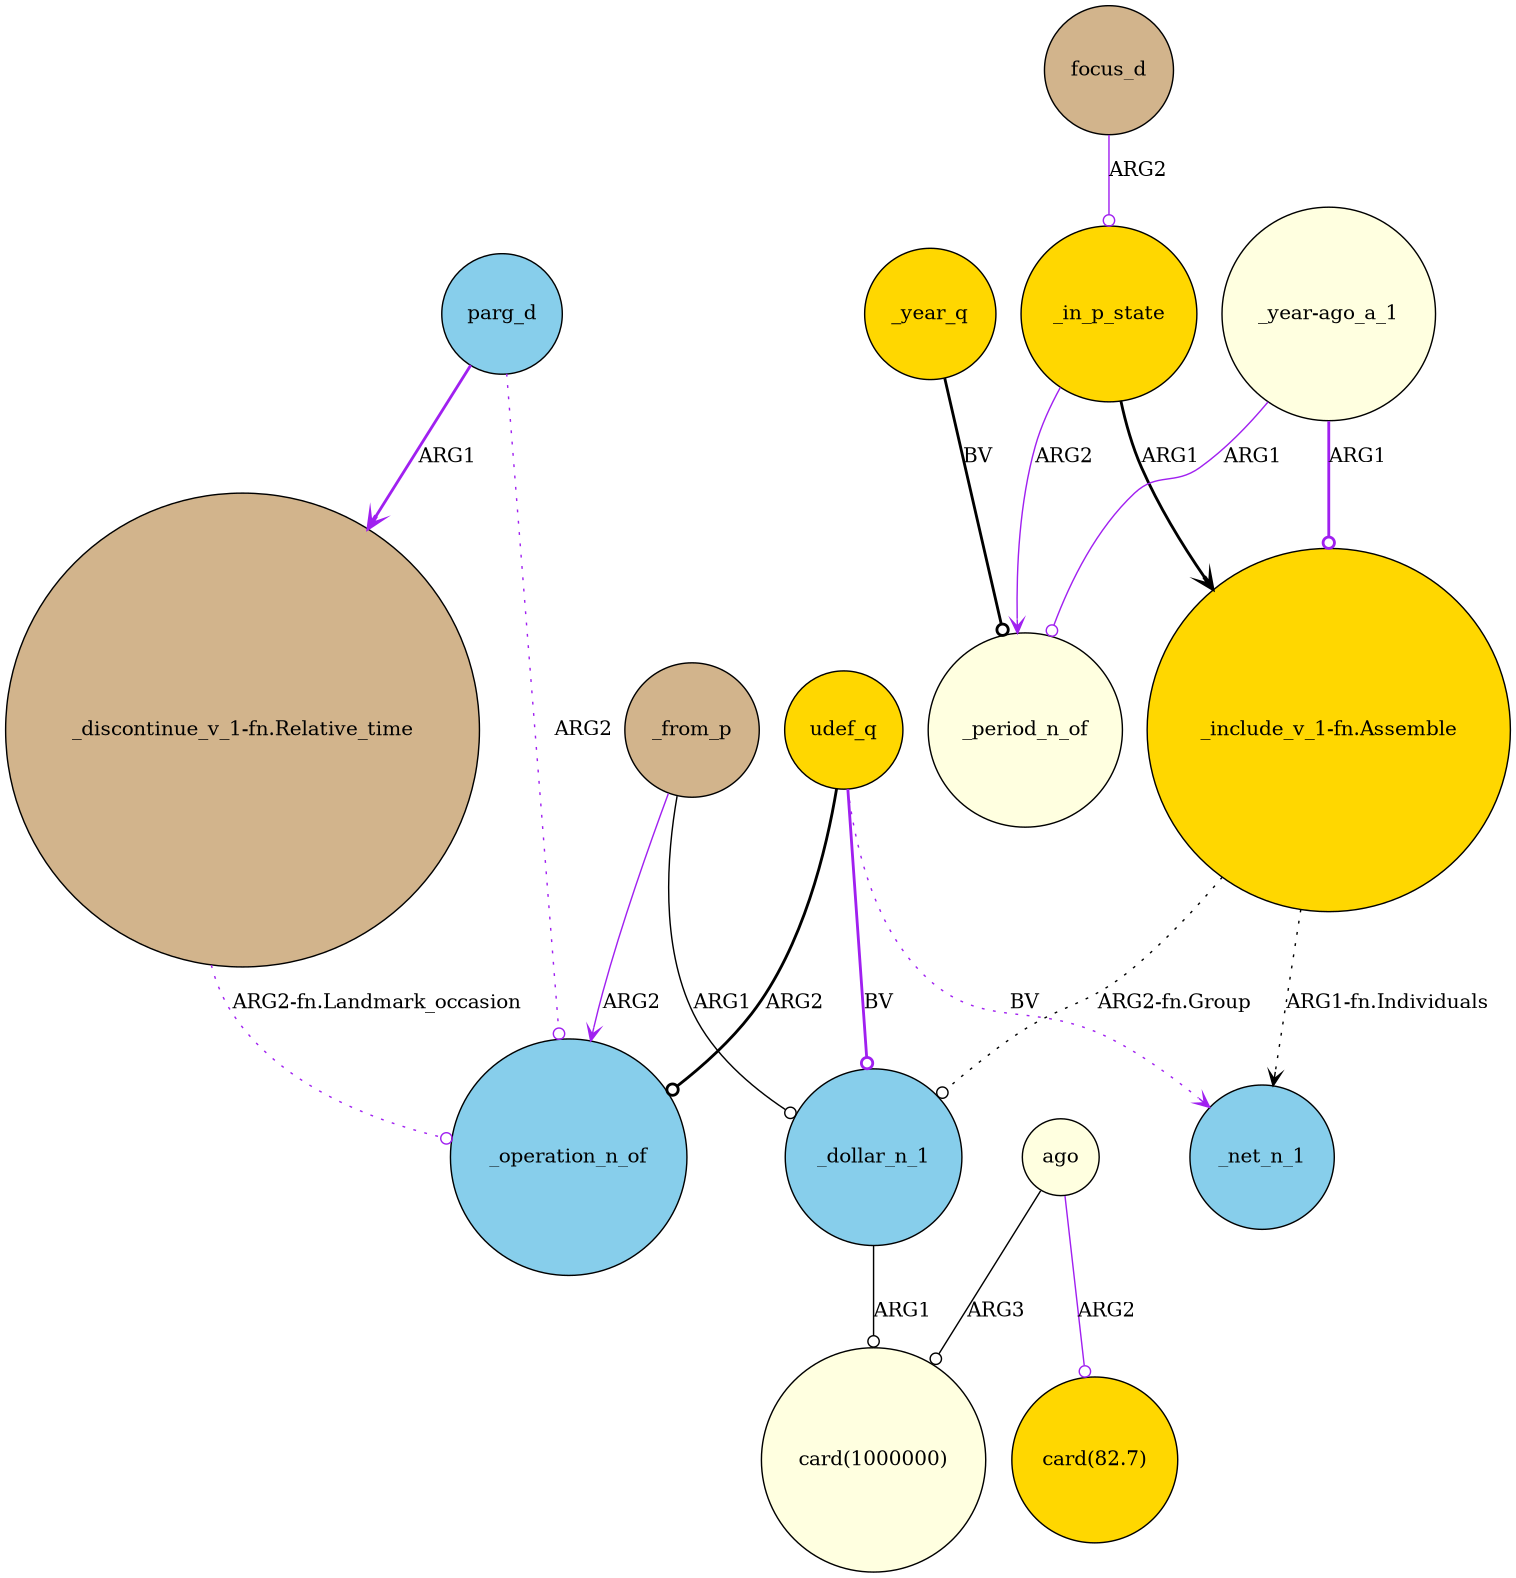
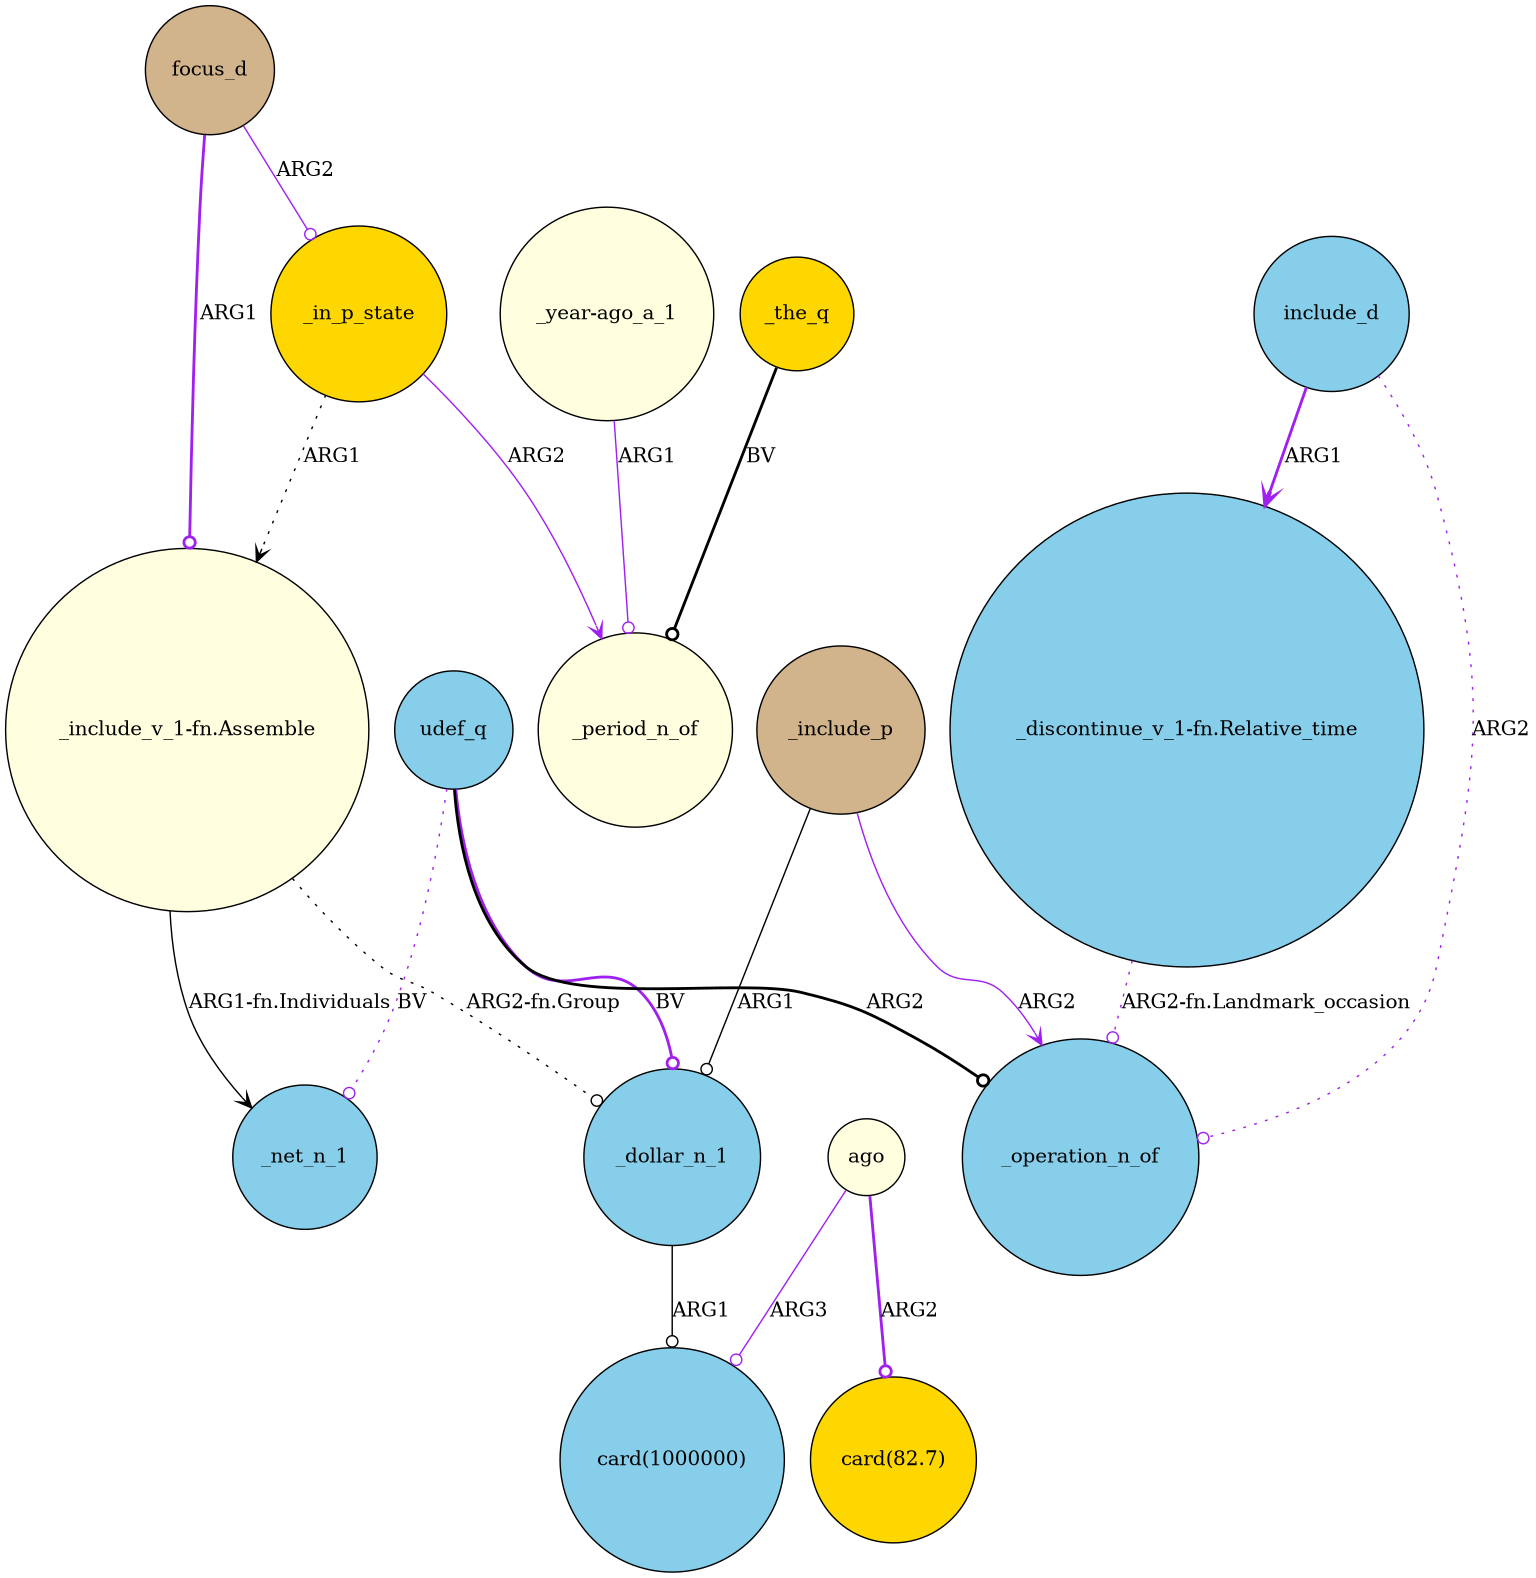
(502, 314) -> (1332, 314)
(930, 314) -> (797, 314)
(1329, 479) -> (195, 335)
(1154, 493) -> (294, 472)
(243, 730) -> (1187, 730)
(692, 730) -> (841, 730)
(844, 730) -> (454, 730)
(1329, 730) -> (187, 730)
(1288, 990) -> (188, 1011)
(966, 1003) -> (415, 944)
(990, 1272) -> (793, 1273)
(1075, 1281) -> (877, 1281)
(874, 1460) -> (672, 1460)
